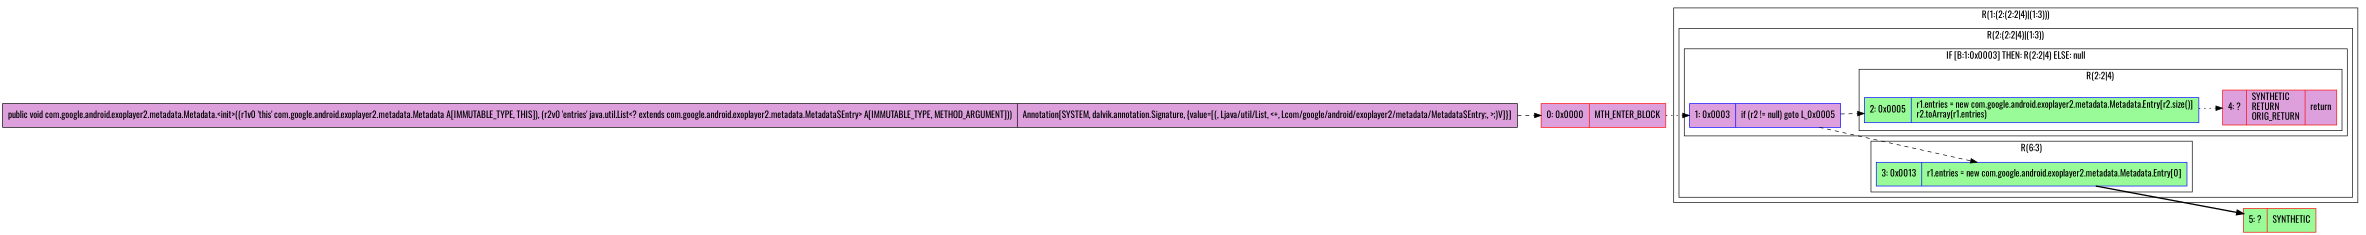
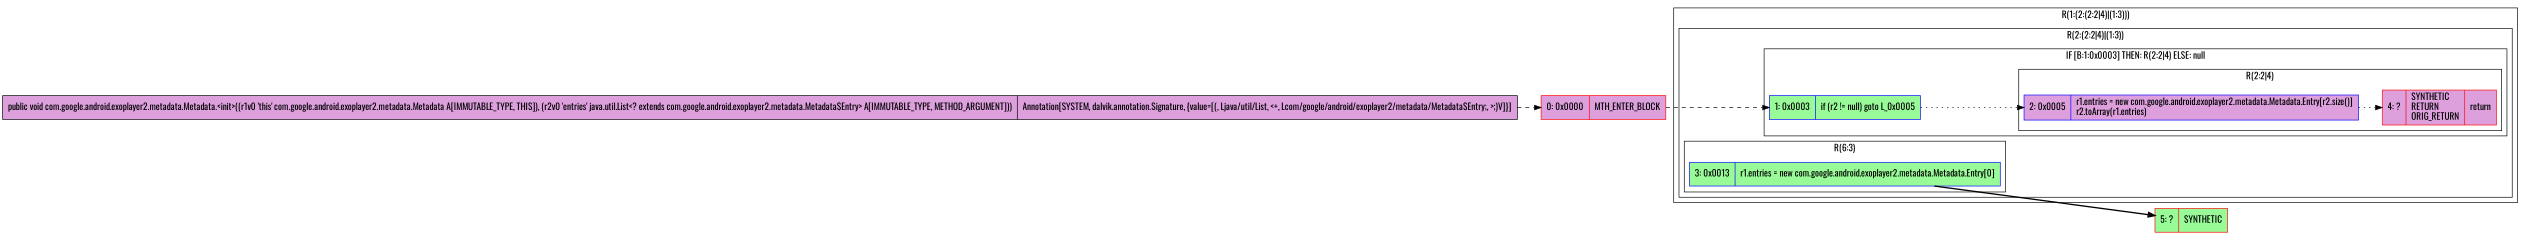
(2032, 110) -> (2191, 108)
(1849, 114) -> (1969, 108)
(1674, 115) -> (1714, 108)
(1765, 115) -> (1845, 108)
(1903, 146) -> none
